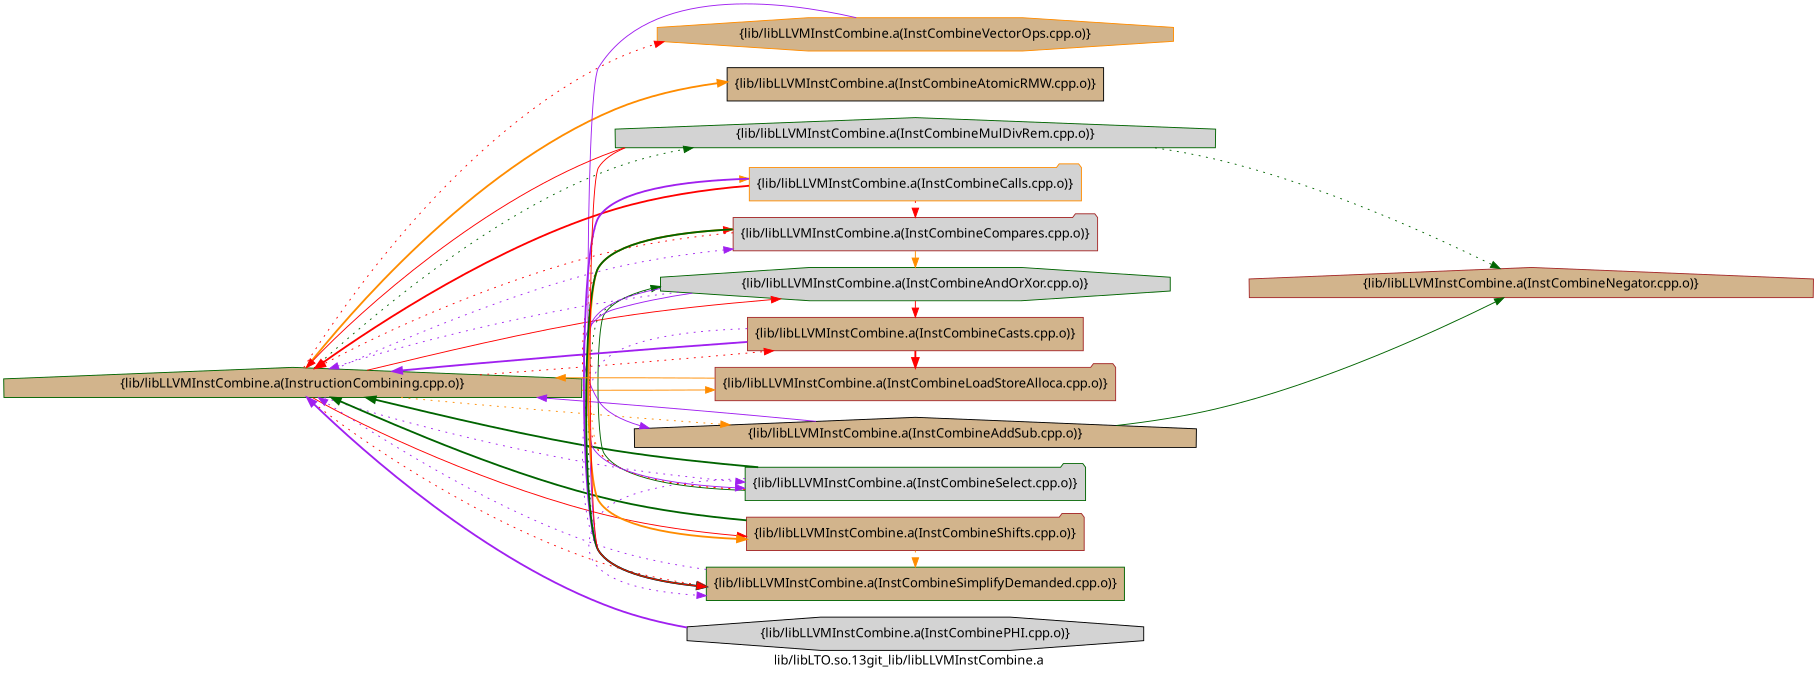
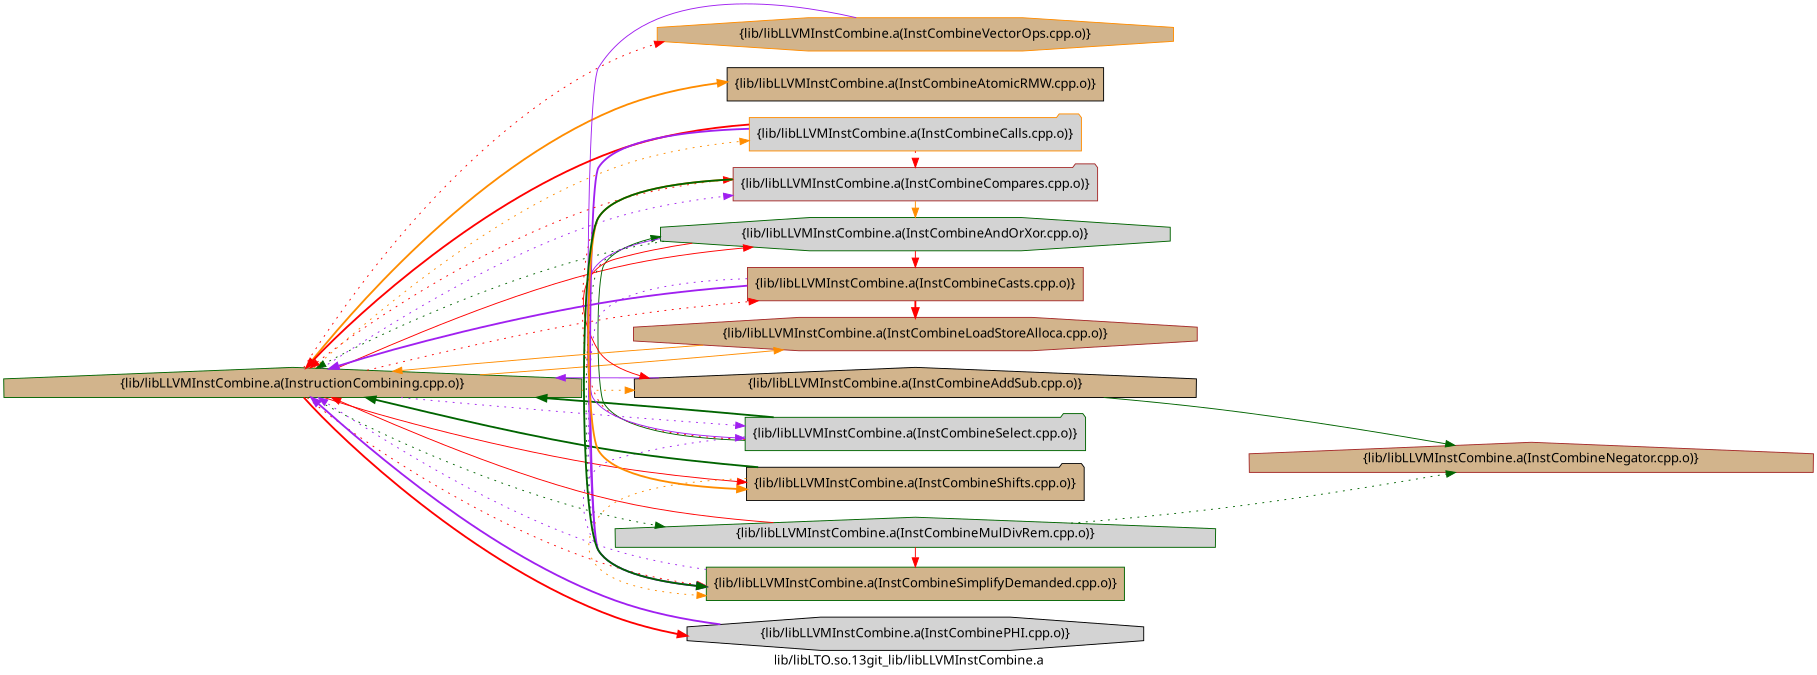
(622, 307) -> (622, 257)
(507, 322) -> (490, 290)
(588, 337) -> (509, 220)
(915, 384) -> (915, 334)
(915, 534) -> (915, 484)
none -> (475, 543)
